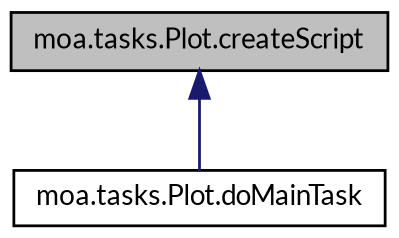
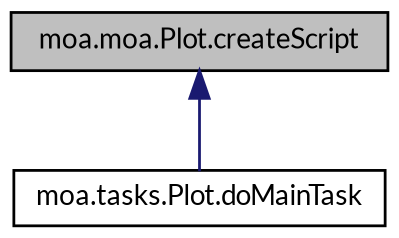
(200, 42) -> (200, 42)
